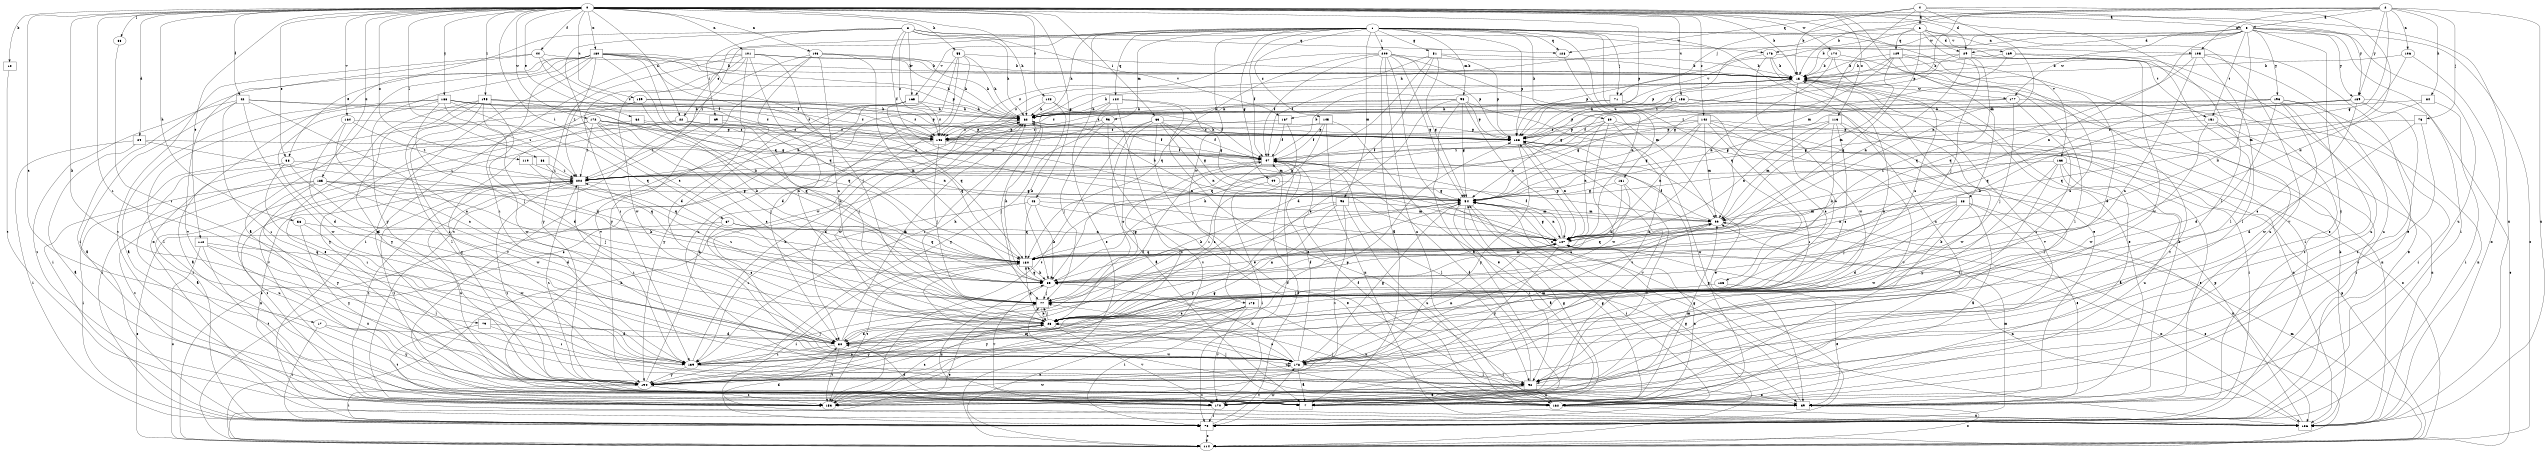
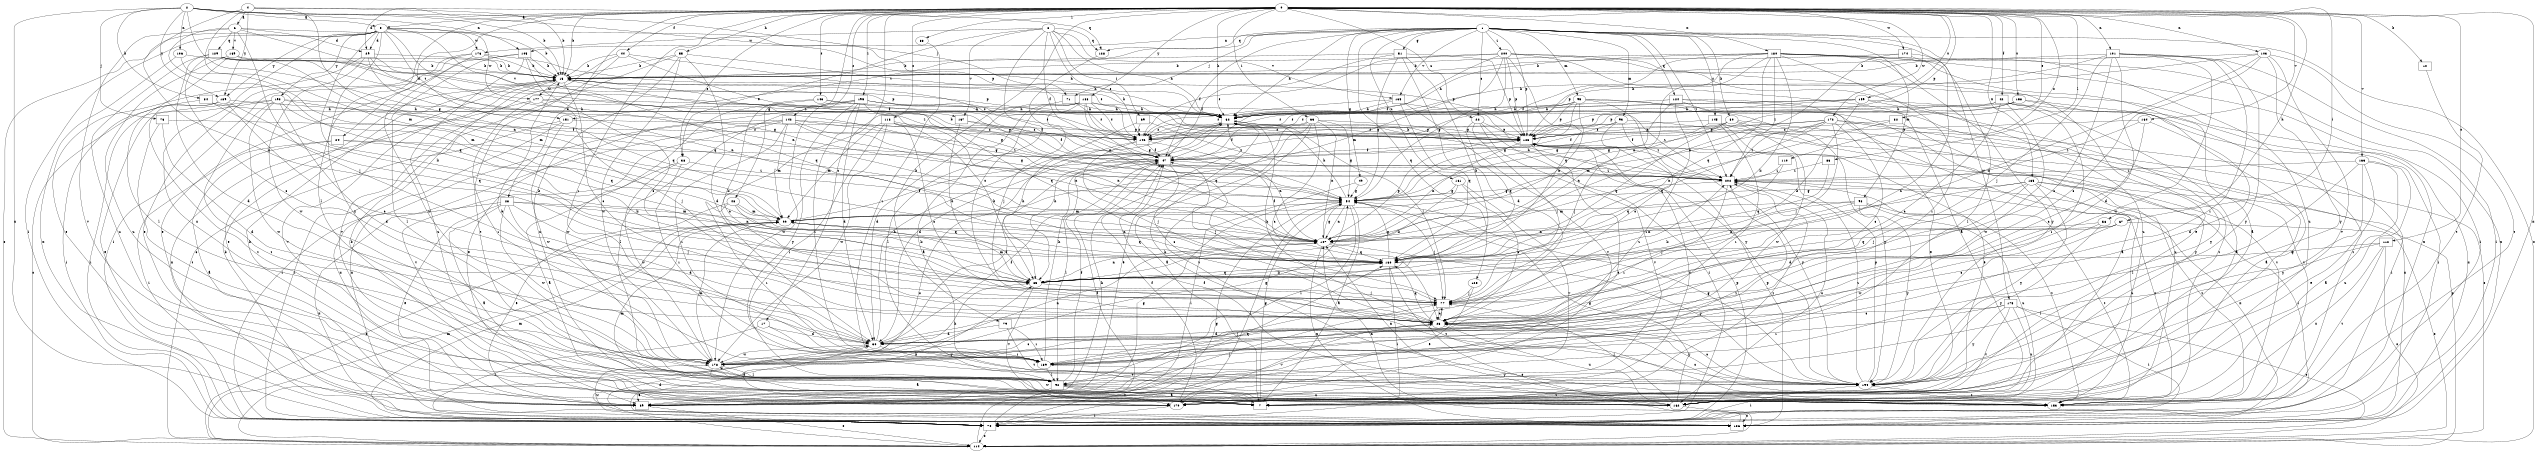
(1834, 54) -> (1905, 54)
(1890, 140) -> none
